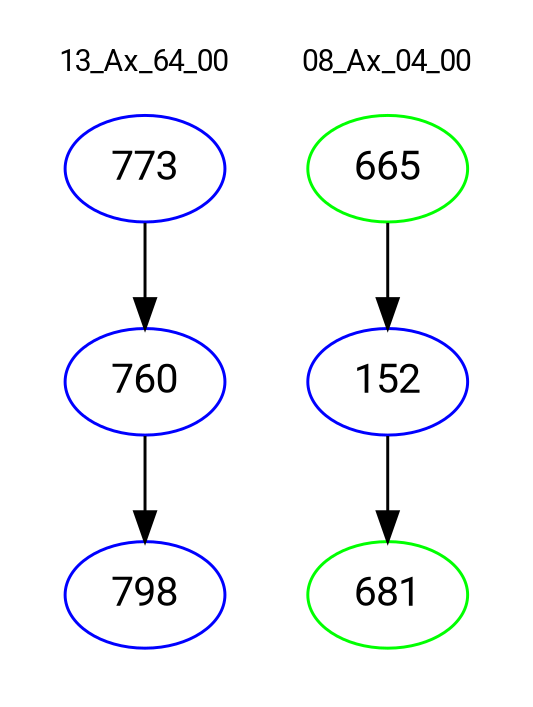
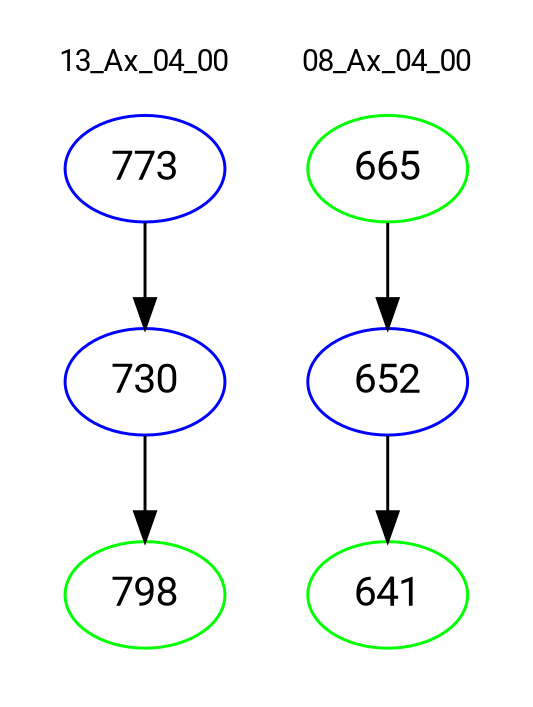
(145, 64) -> (145, 64)
(145, 382) -> (145, 382)
(388, 382) -> (388, 382)
(145, 595) -> (145, 595)
(388, 595) -> (388, 595)
